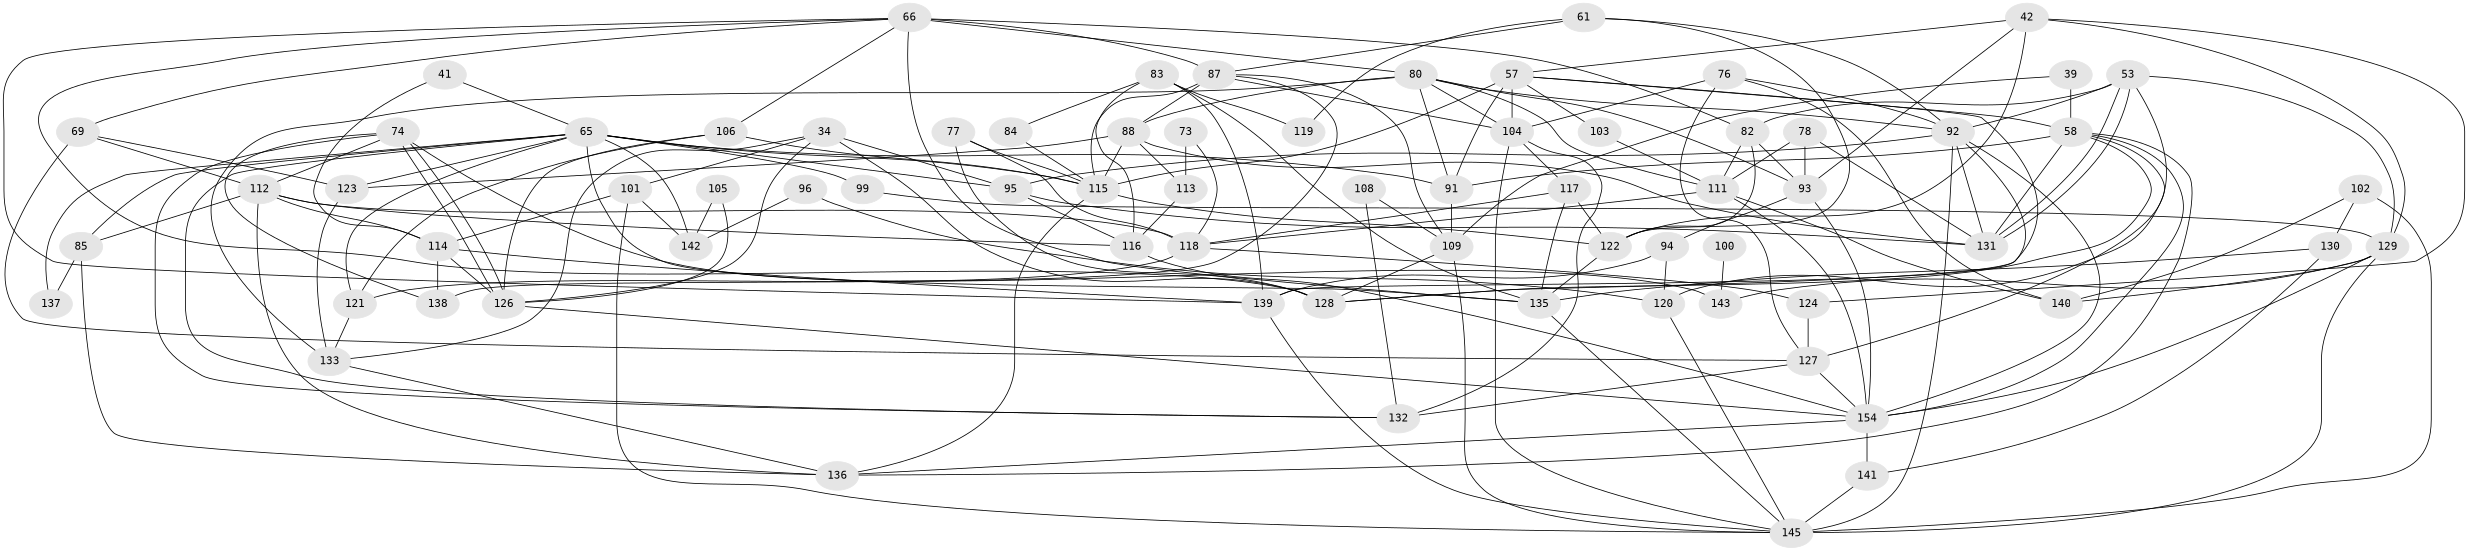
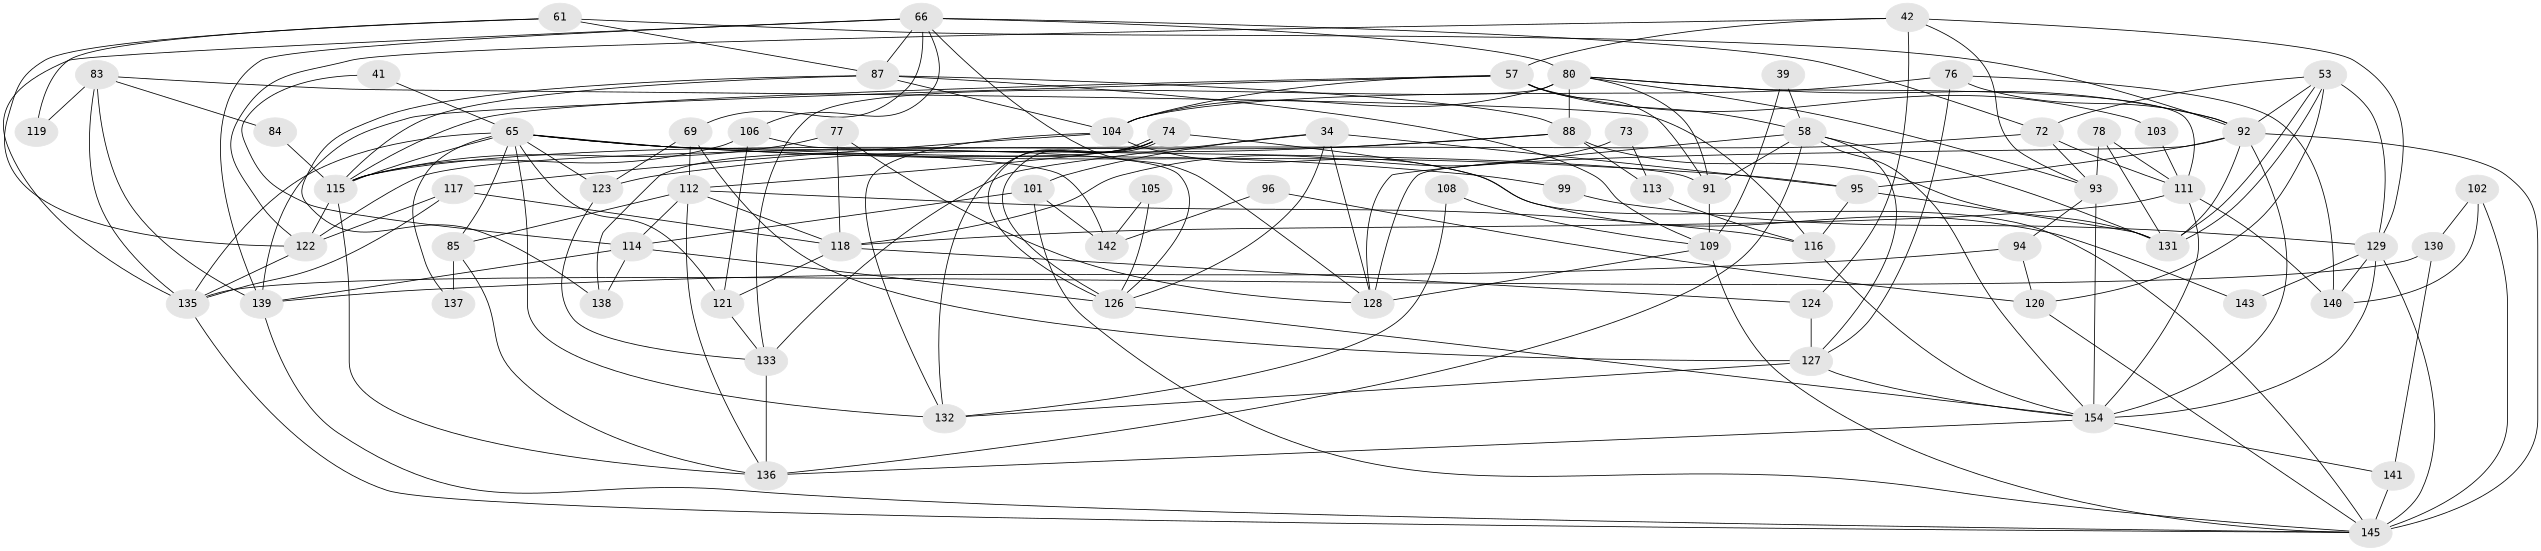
(1748, 132) -> (2042, 132)
(1725, 247) -> none
